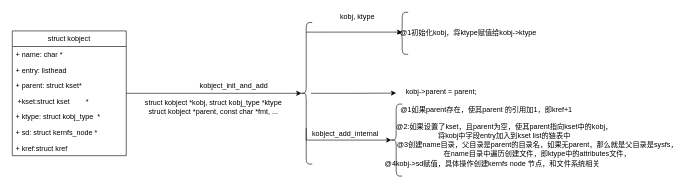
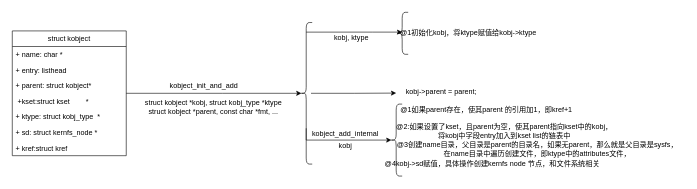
(357, 17) -> (351, 38)
(56, 86) -> (62, 86)
(234, 86) -> (204, 86)
none -> (345, 146)
